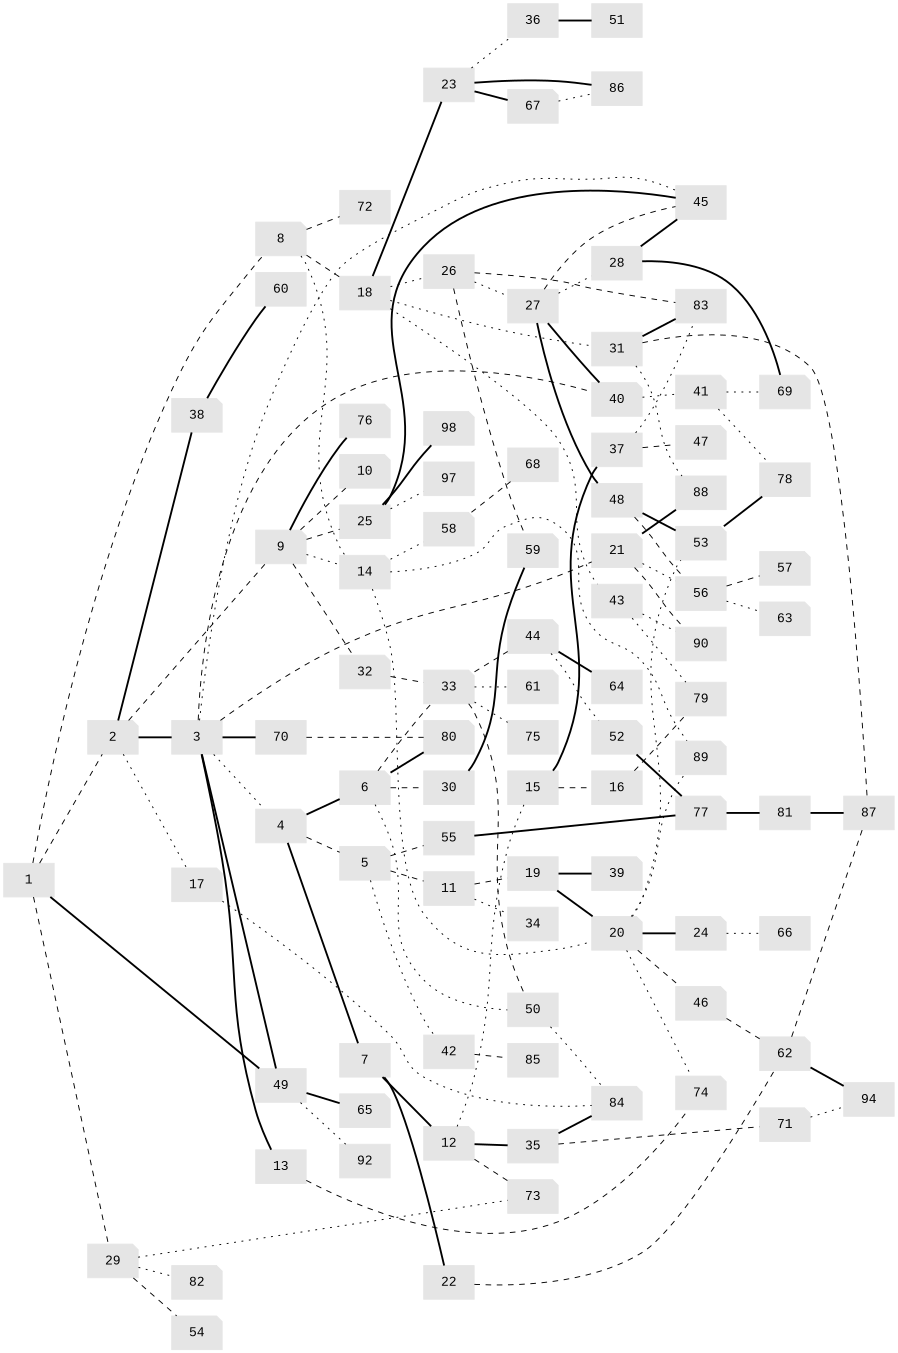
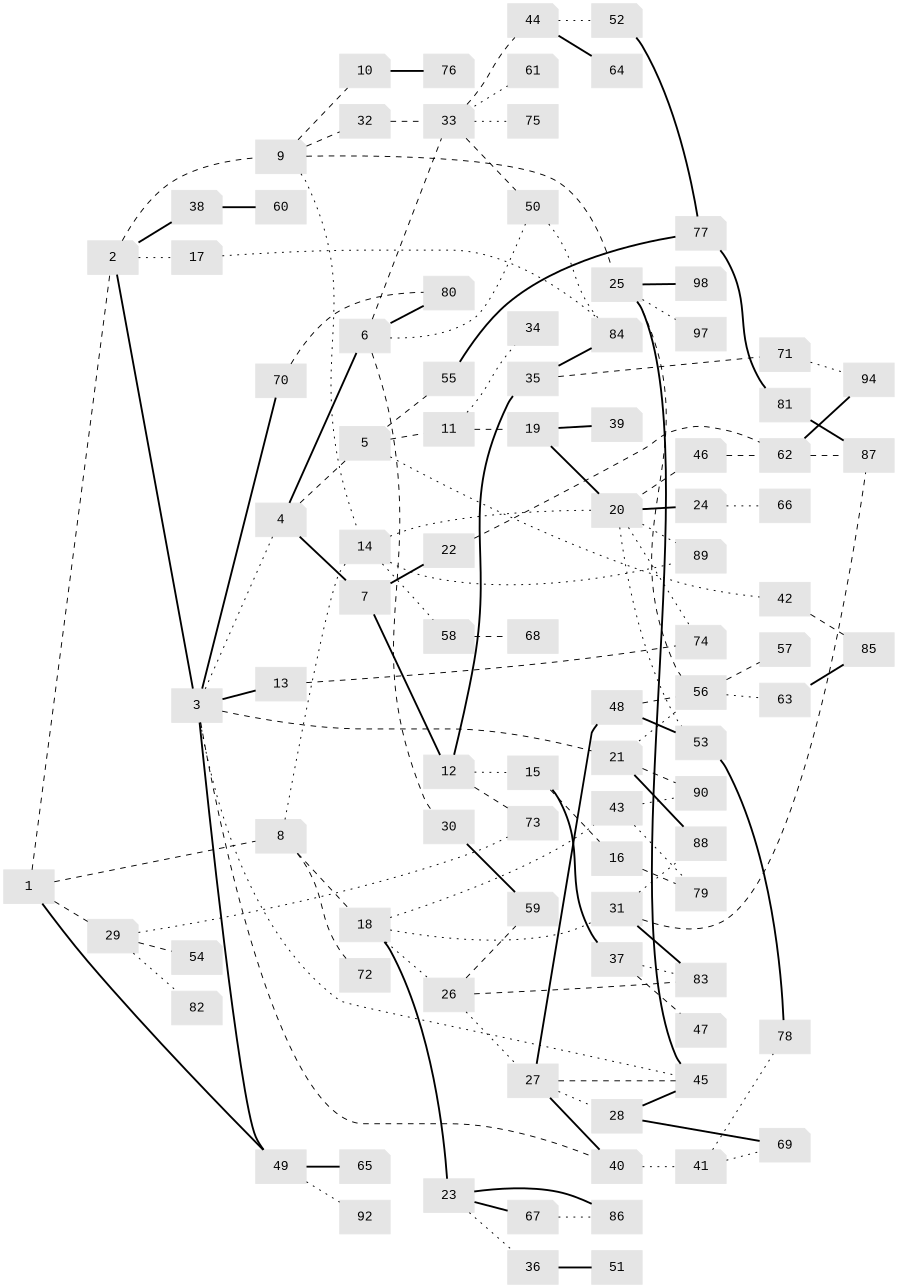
(314, 485) -> (407, 71)
none -> (658, 498)
none -> (821, 678)
